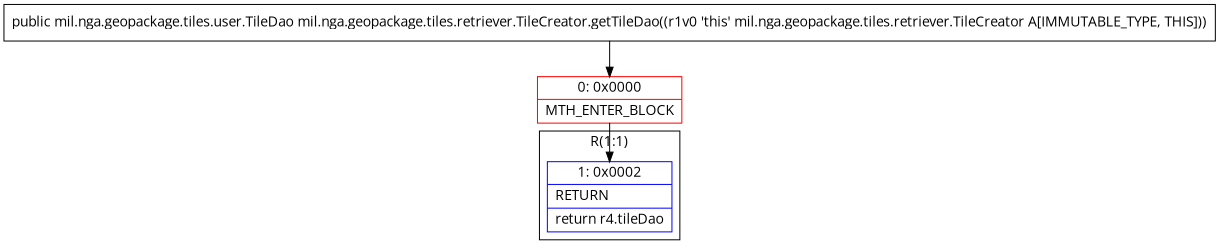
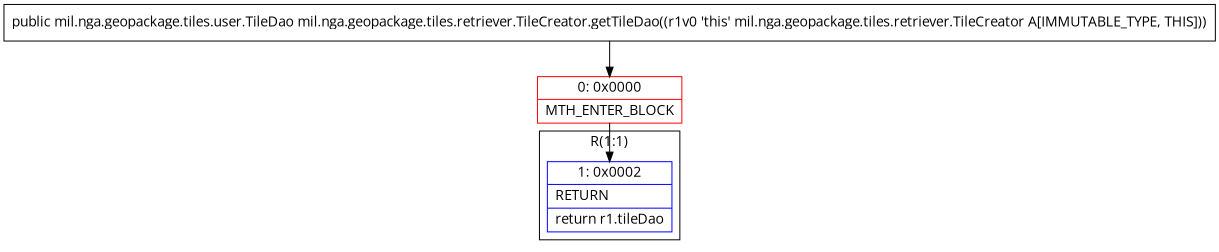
(610, 220) -> (610, 220)
